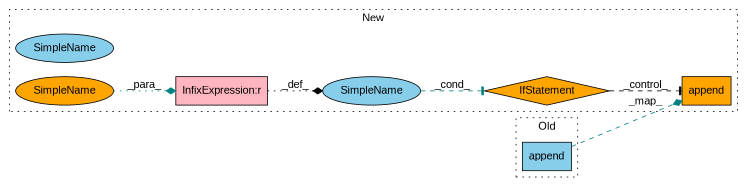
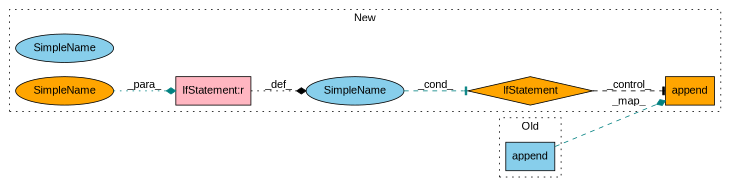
(222, 91) -> (213, 91)
